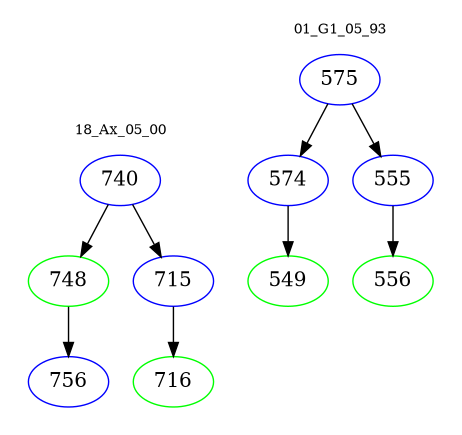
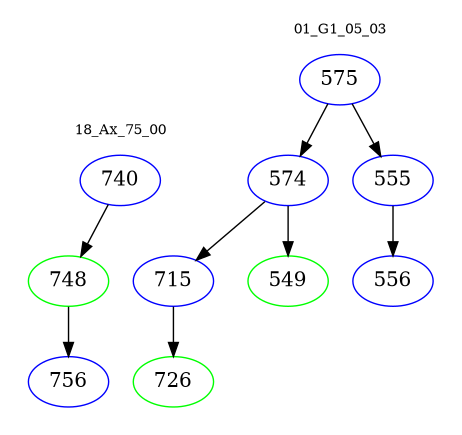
(341, 30) -> (341, 30)
(121, 131) -> (121, 131)
(143, 225) -> (246, 218)
(393, 281) -> (393, 281)
(173, 382) -> (173, 382)
